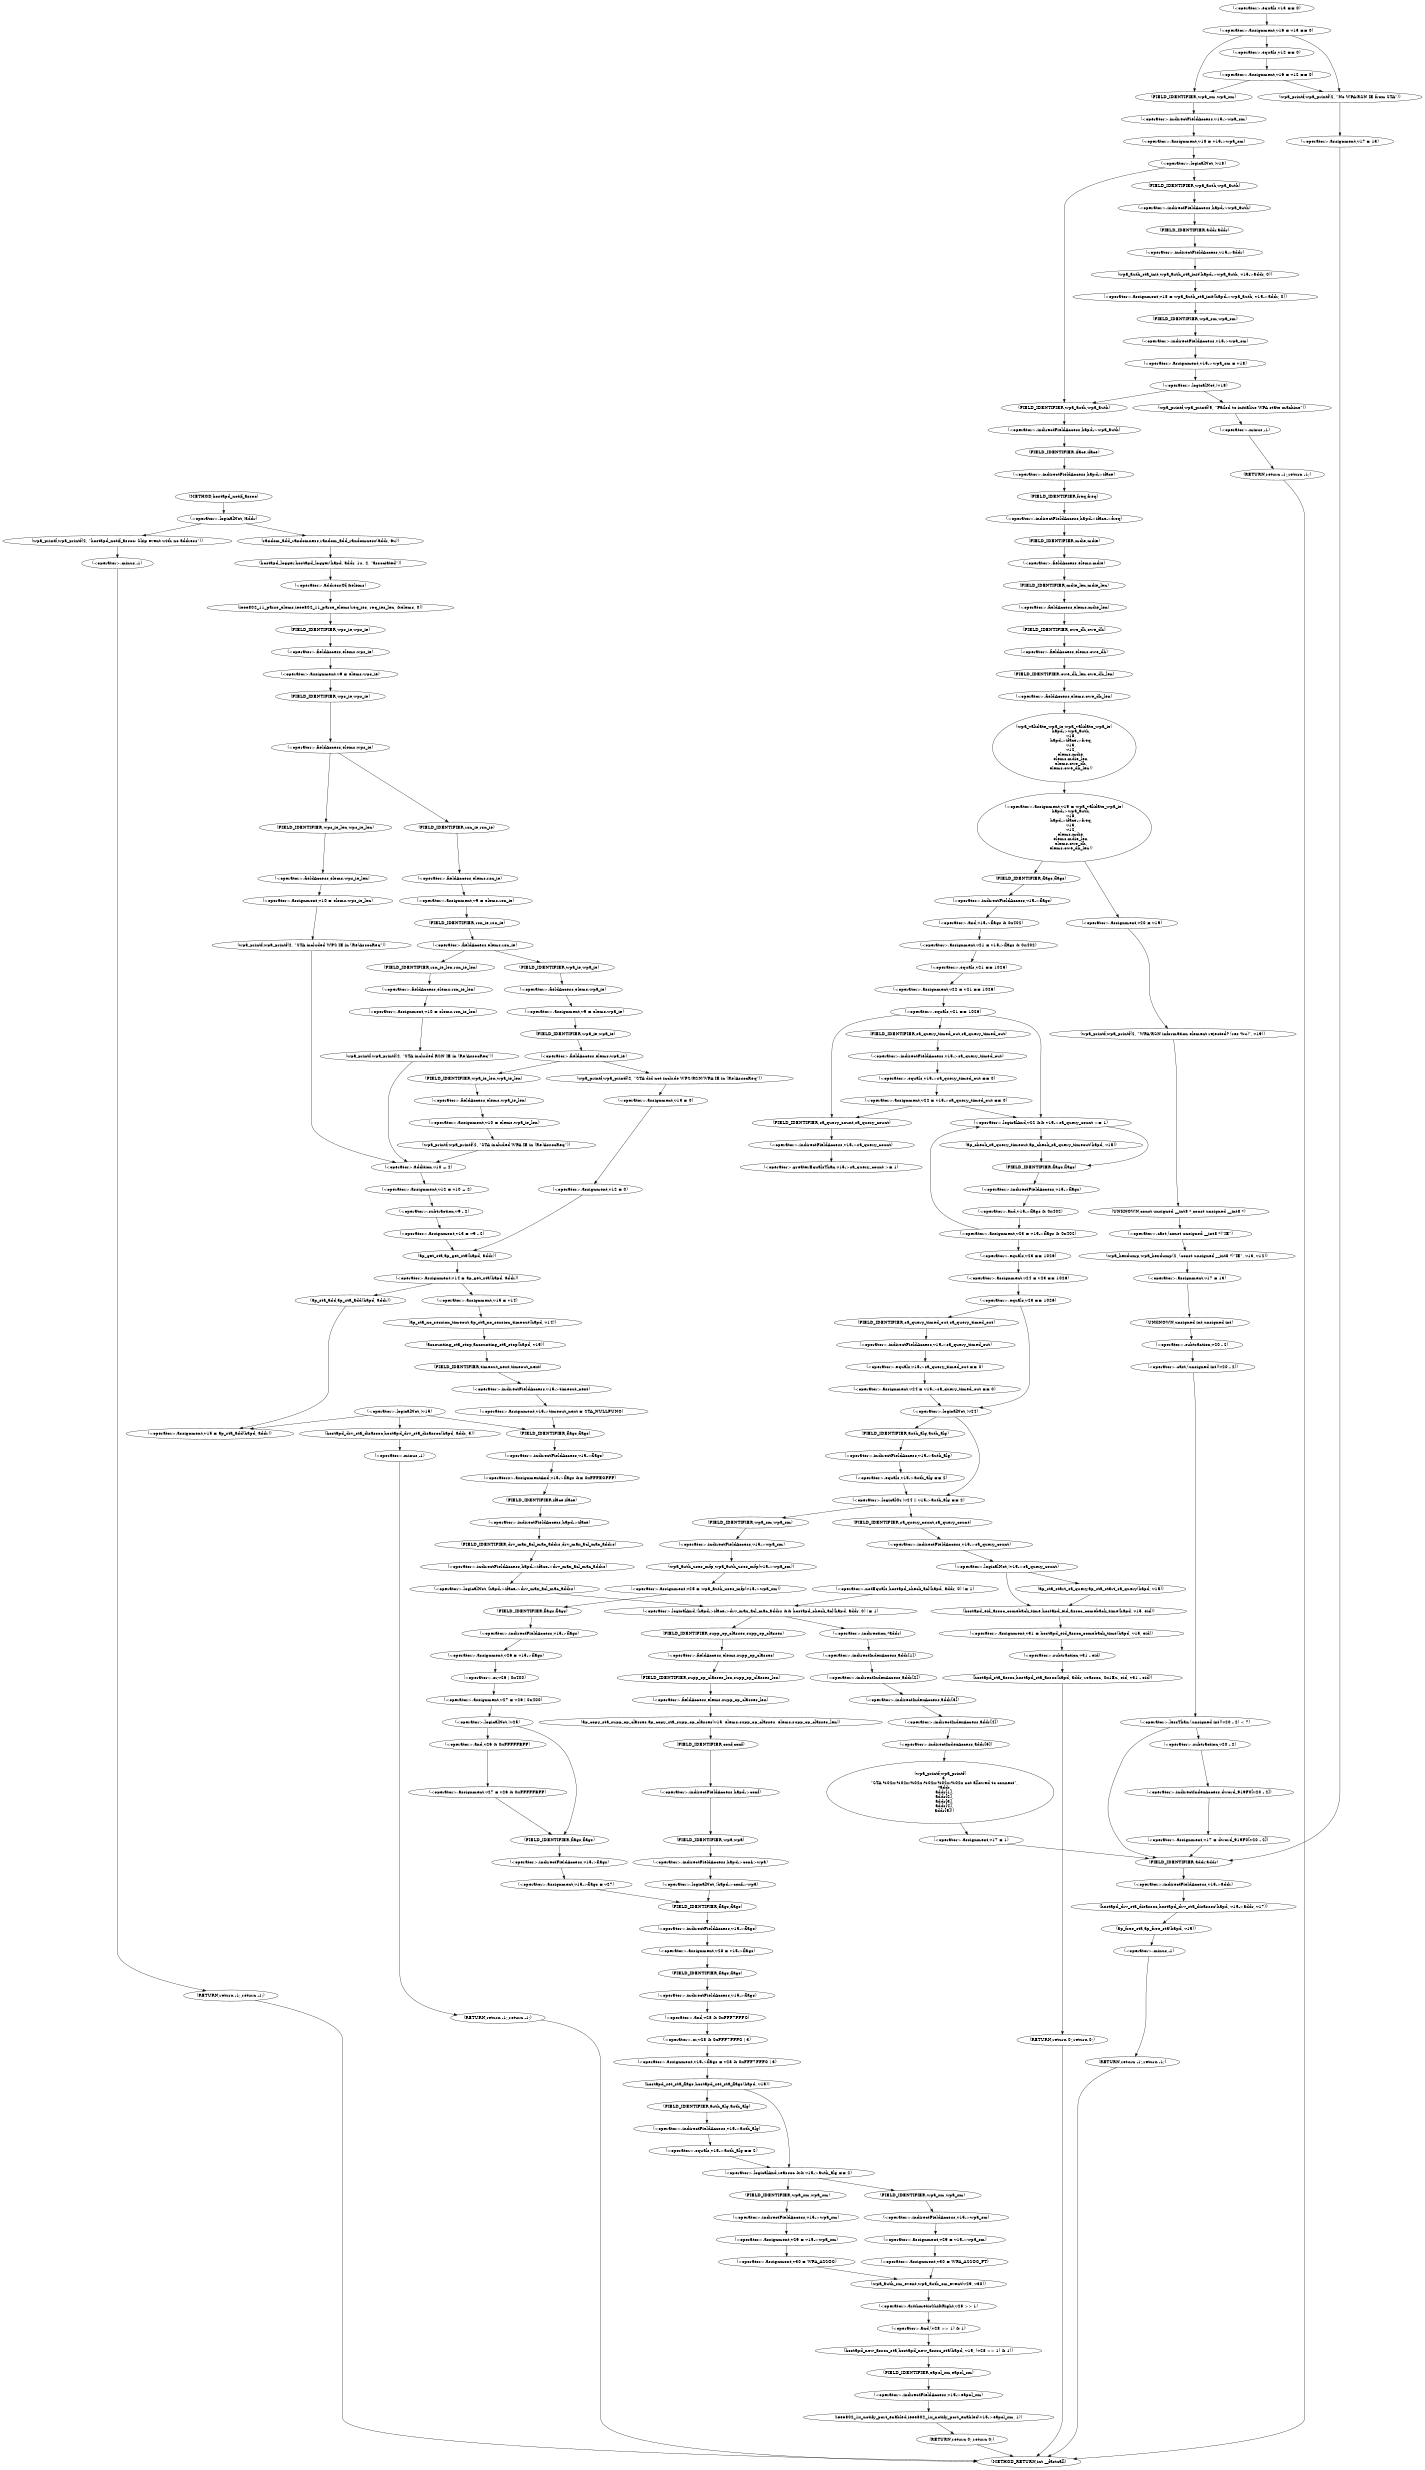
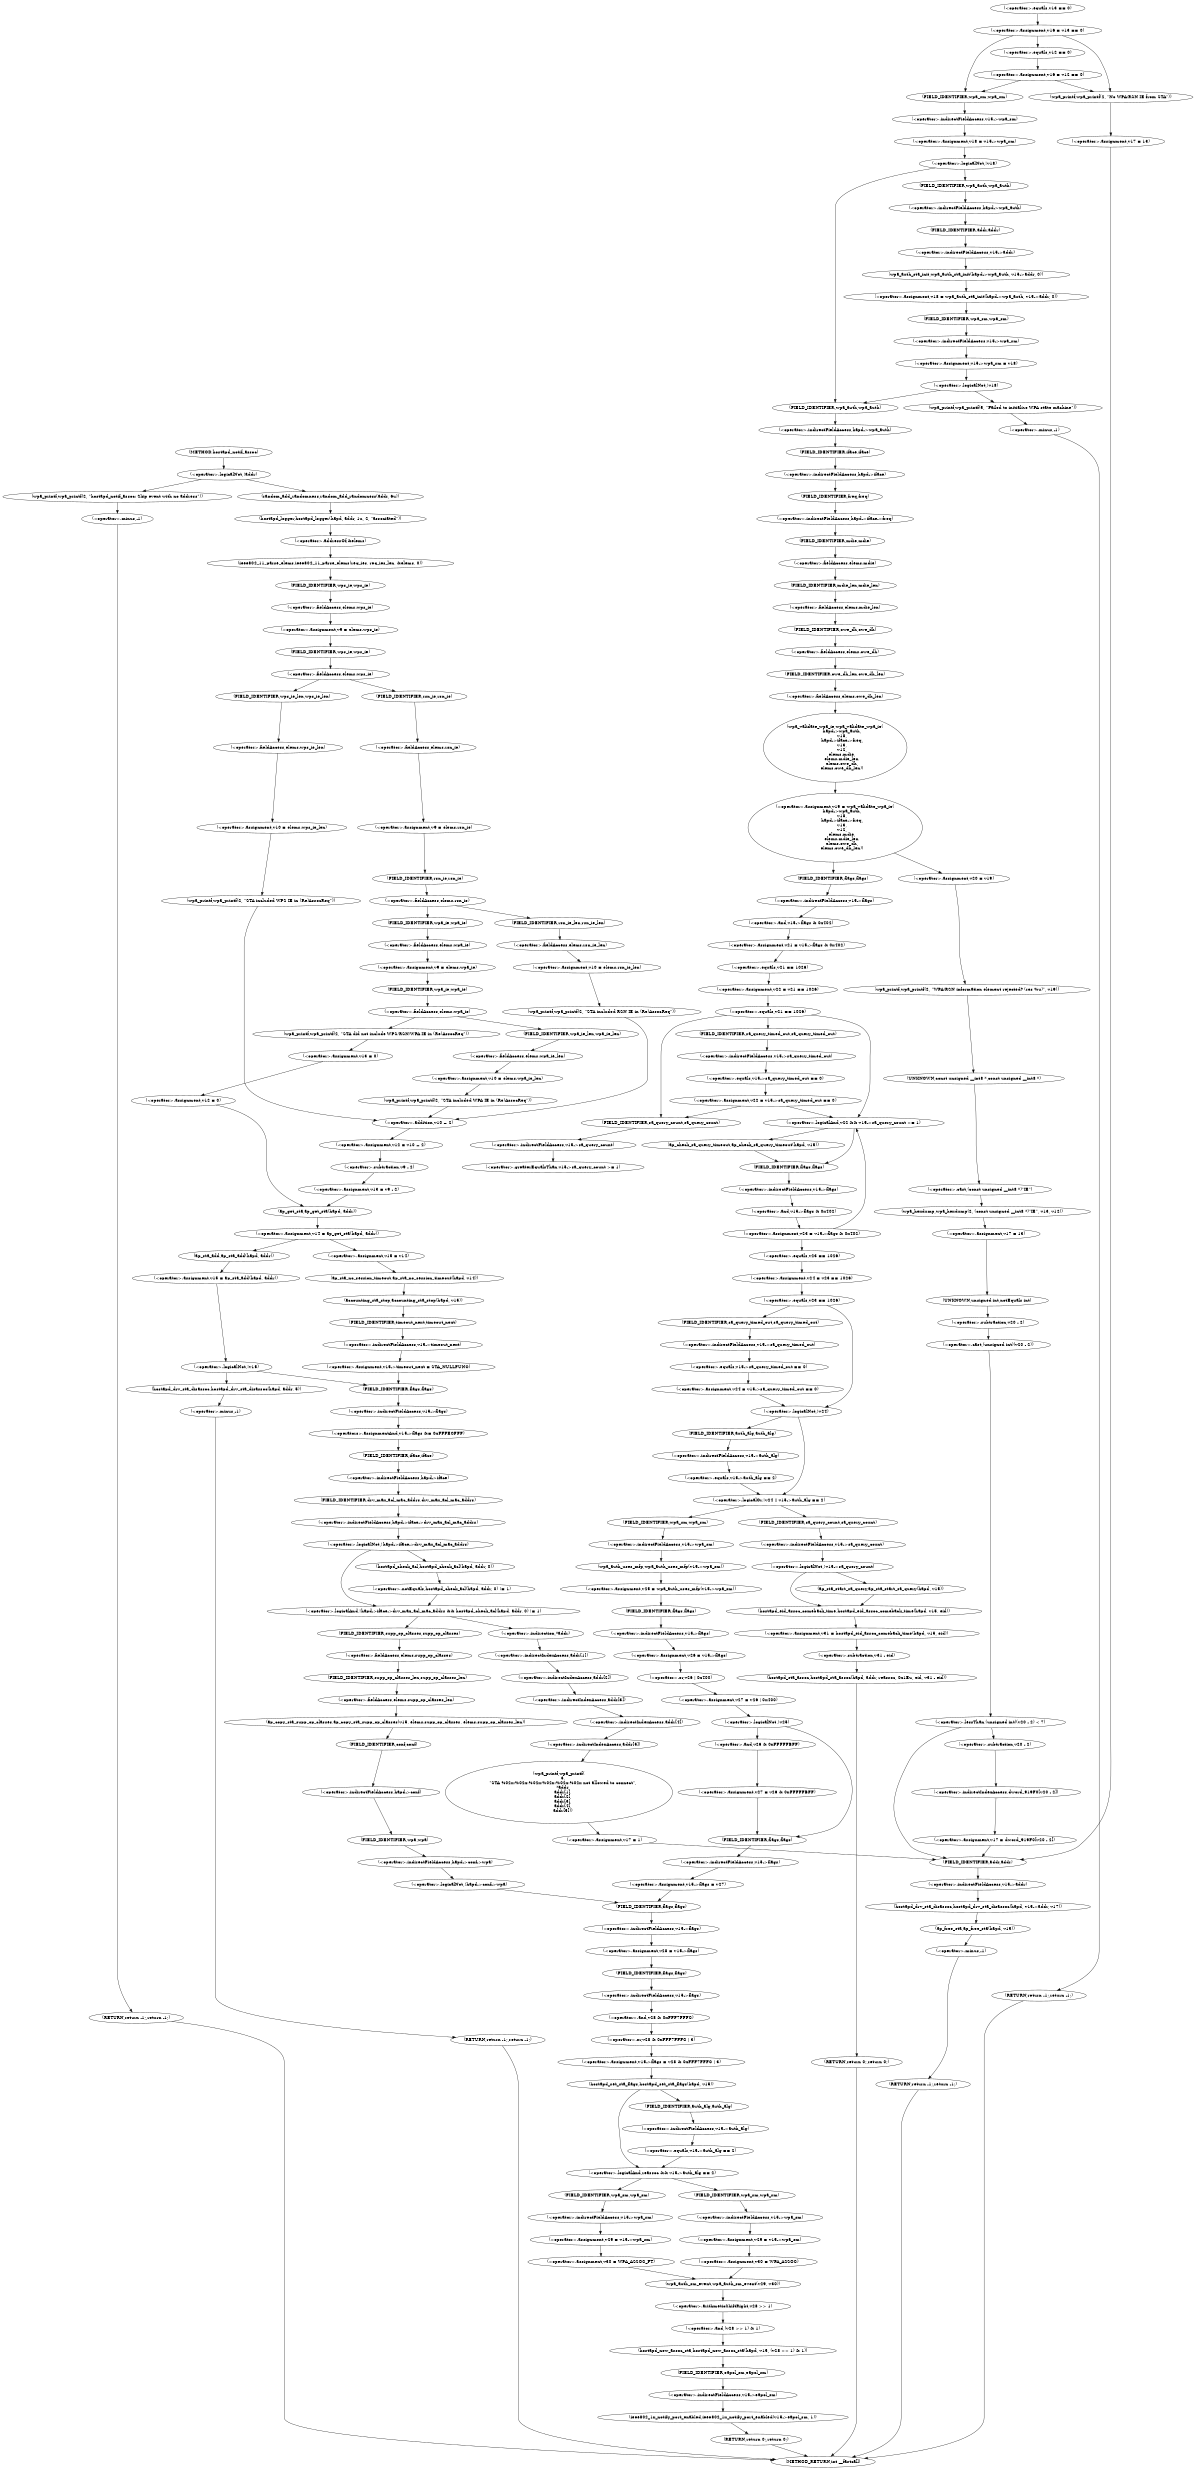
(1190, 1323) -> (987, 1301)
(311, 1422) -> (221, 1321)
none -> (435, 1567)
